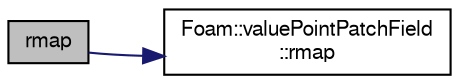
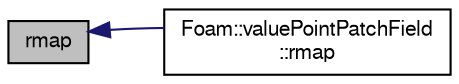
(116, 55) -> (137, 29)
